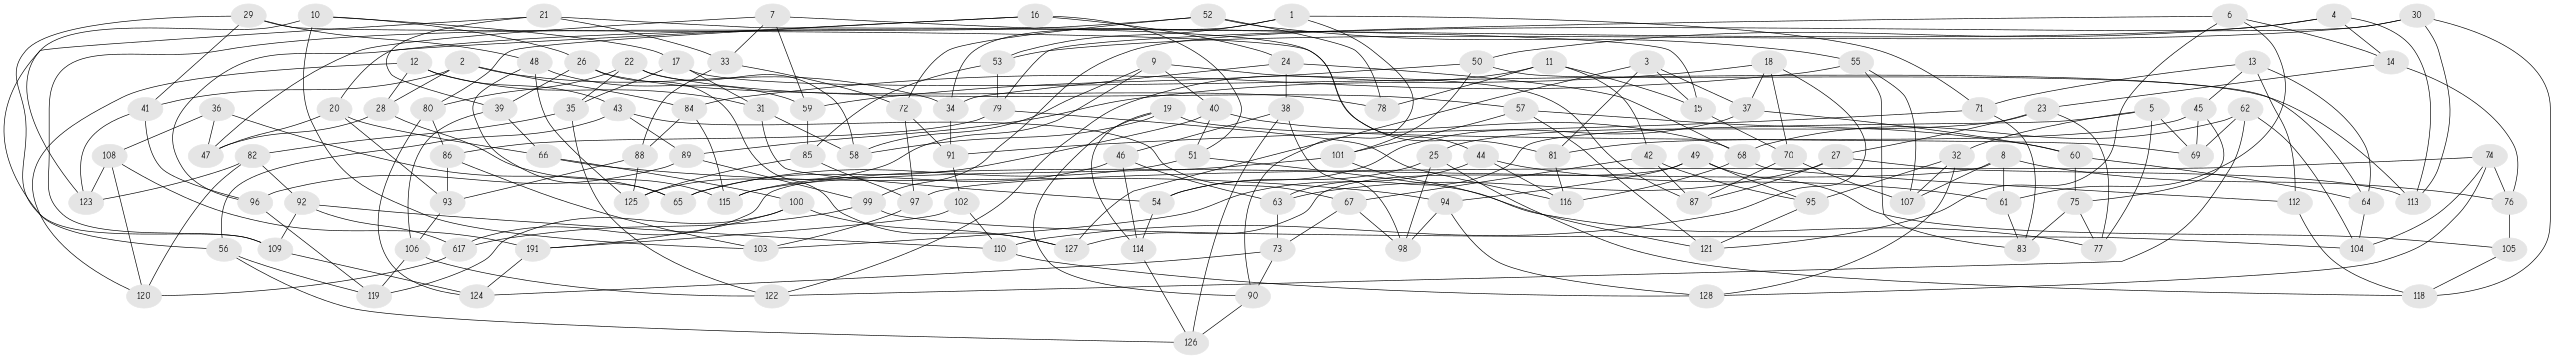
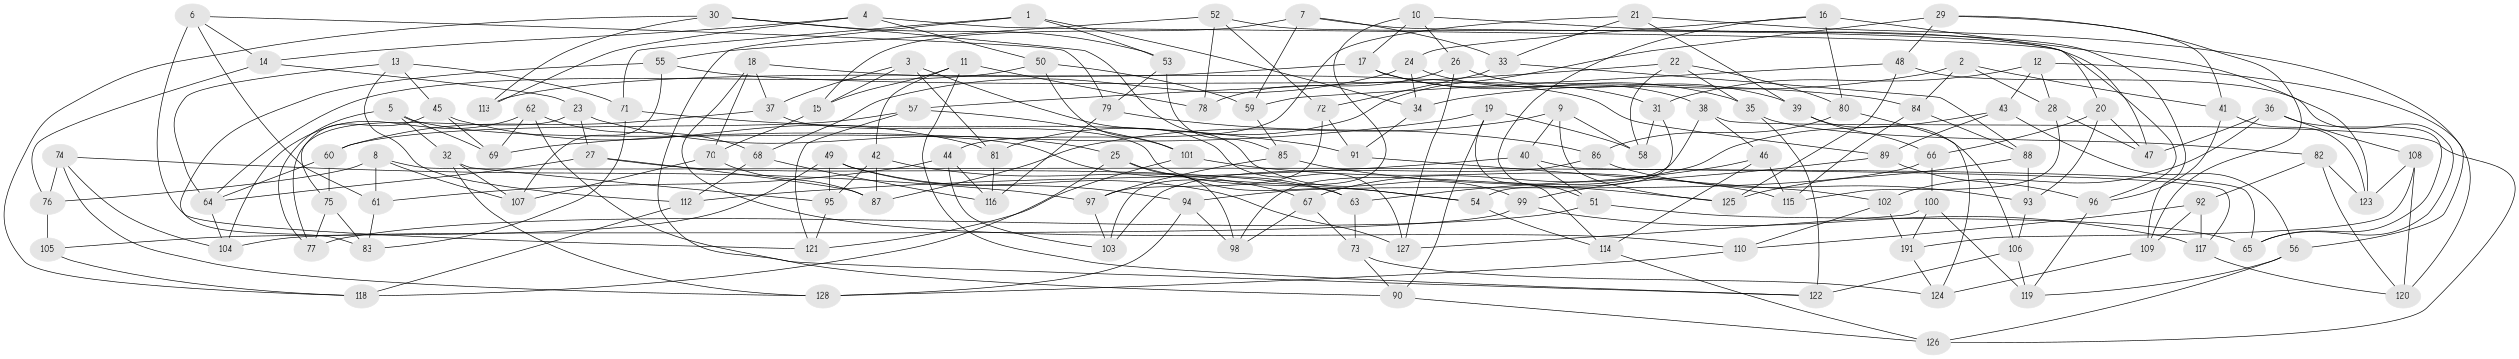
(1493, 125) -> (1106, 178)
(2155, 173) -> (400, 181)
none -> (2085, 183)
(459, 250) -> (2201, 250)
